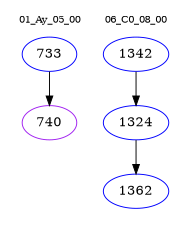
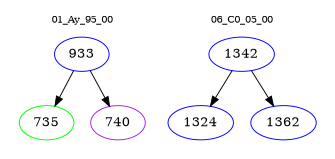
(50, 20) -> (82, 20)
(136, 20) -> (242, 20)
(49, 54) -> (82, 54)
none -> (47, 123)
(136, 152) -> (260, 84)
